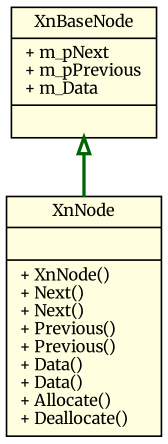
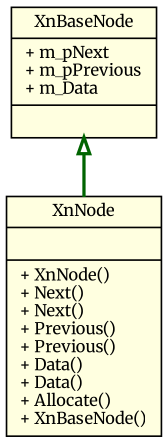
(74, 419) -> (84, 419)
